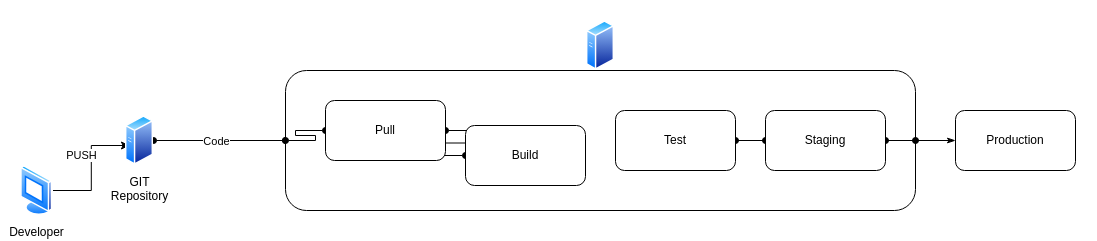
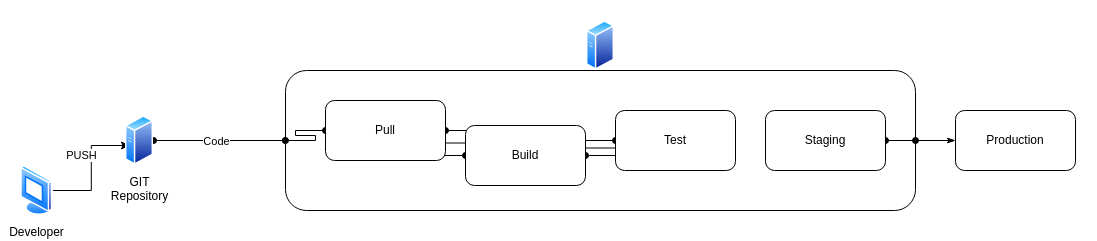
(751, 141) -> none
none -> (601, 148)
